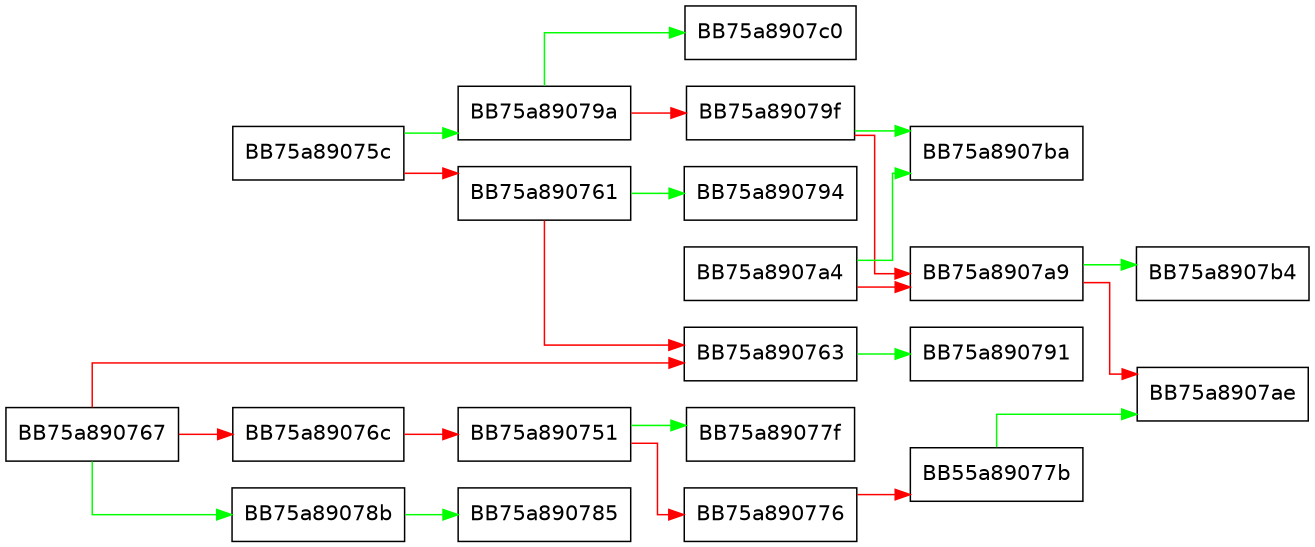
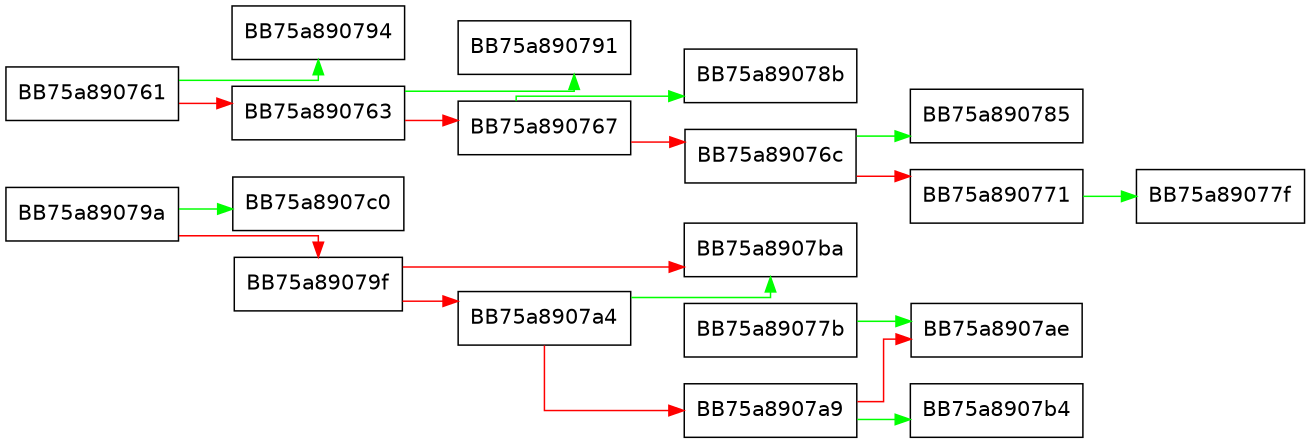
(883, 131) -> (536, 267)
(318, 153) -> none
(875, 205) -> (423, 301)
(358, 363) -> (424, 120)
(544, 434) -> (997, 196)
(997, 475) -> (771, 330)
(424, 515) -> (876, 136)
(771, 515) -> none
